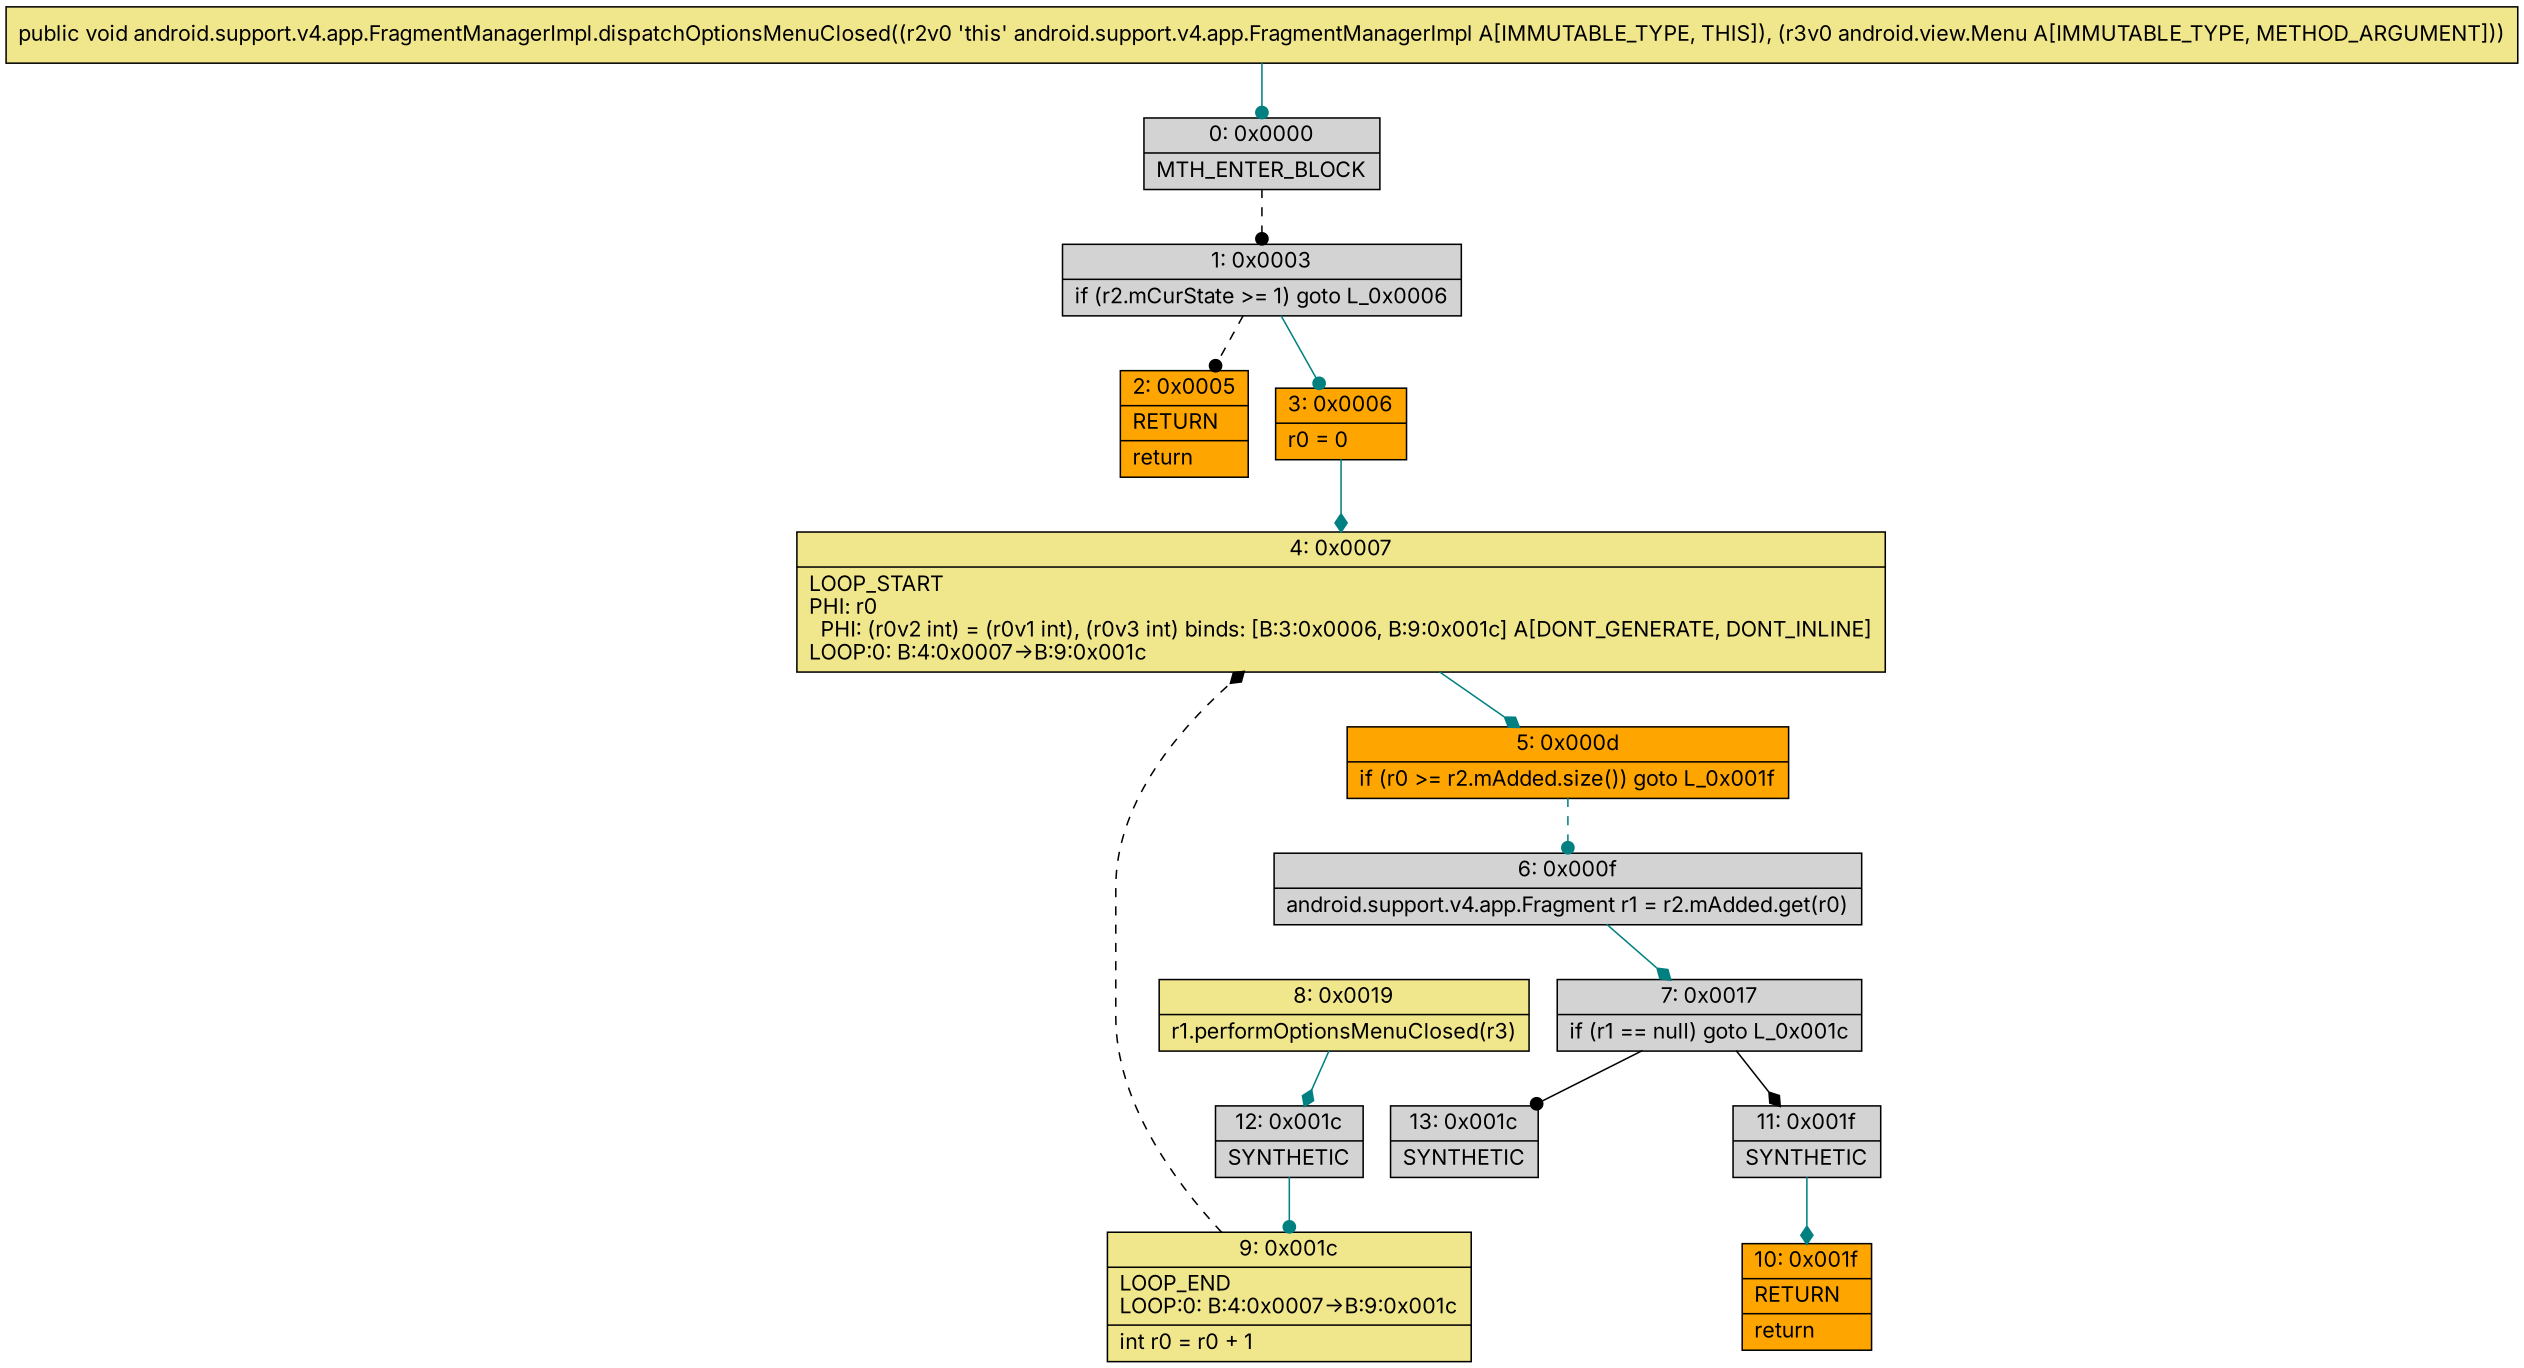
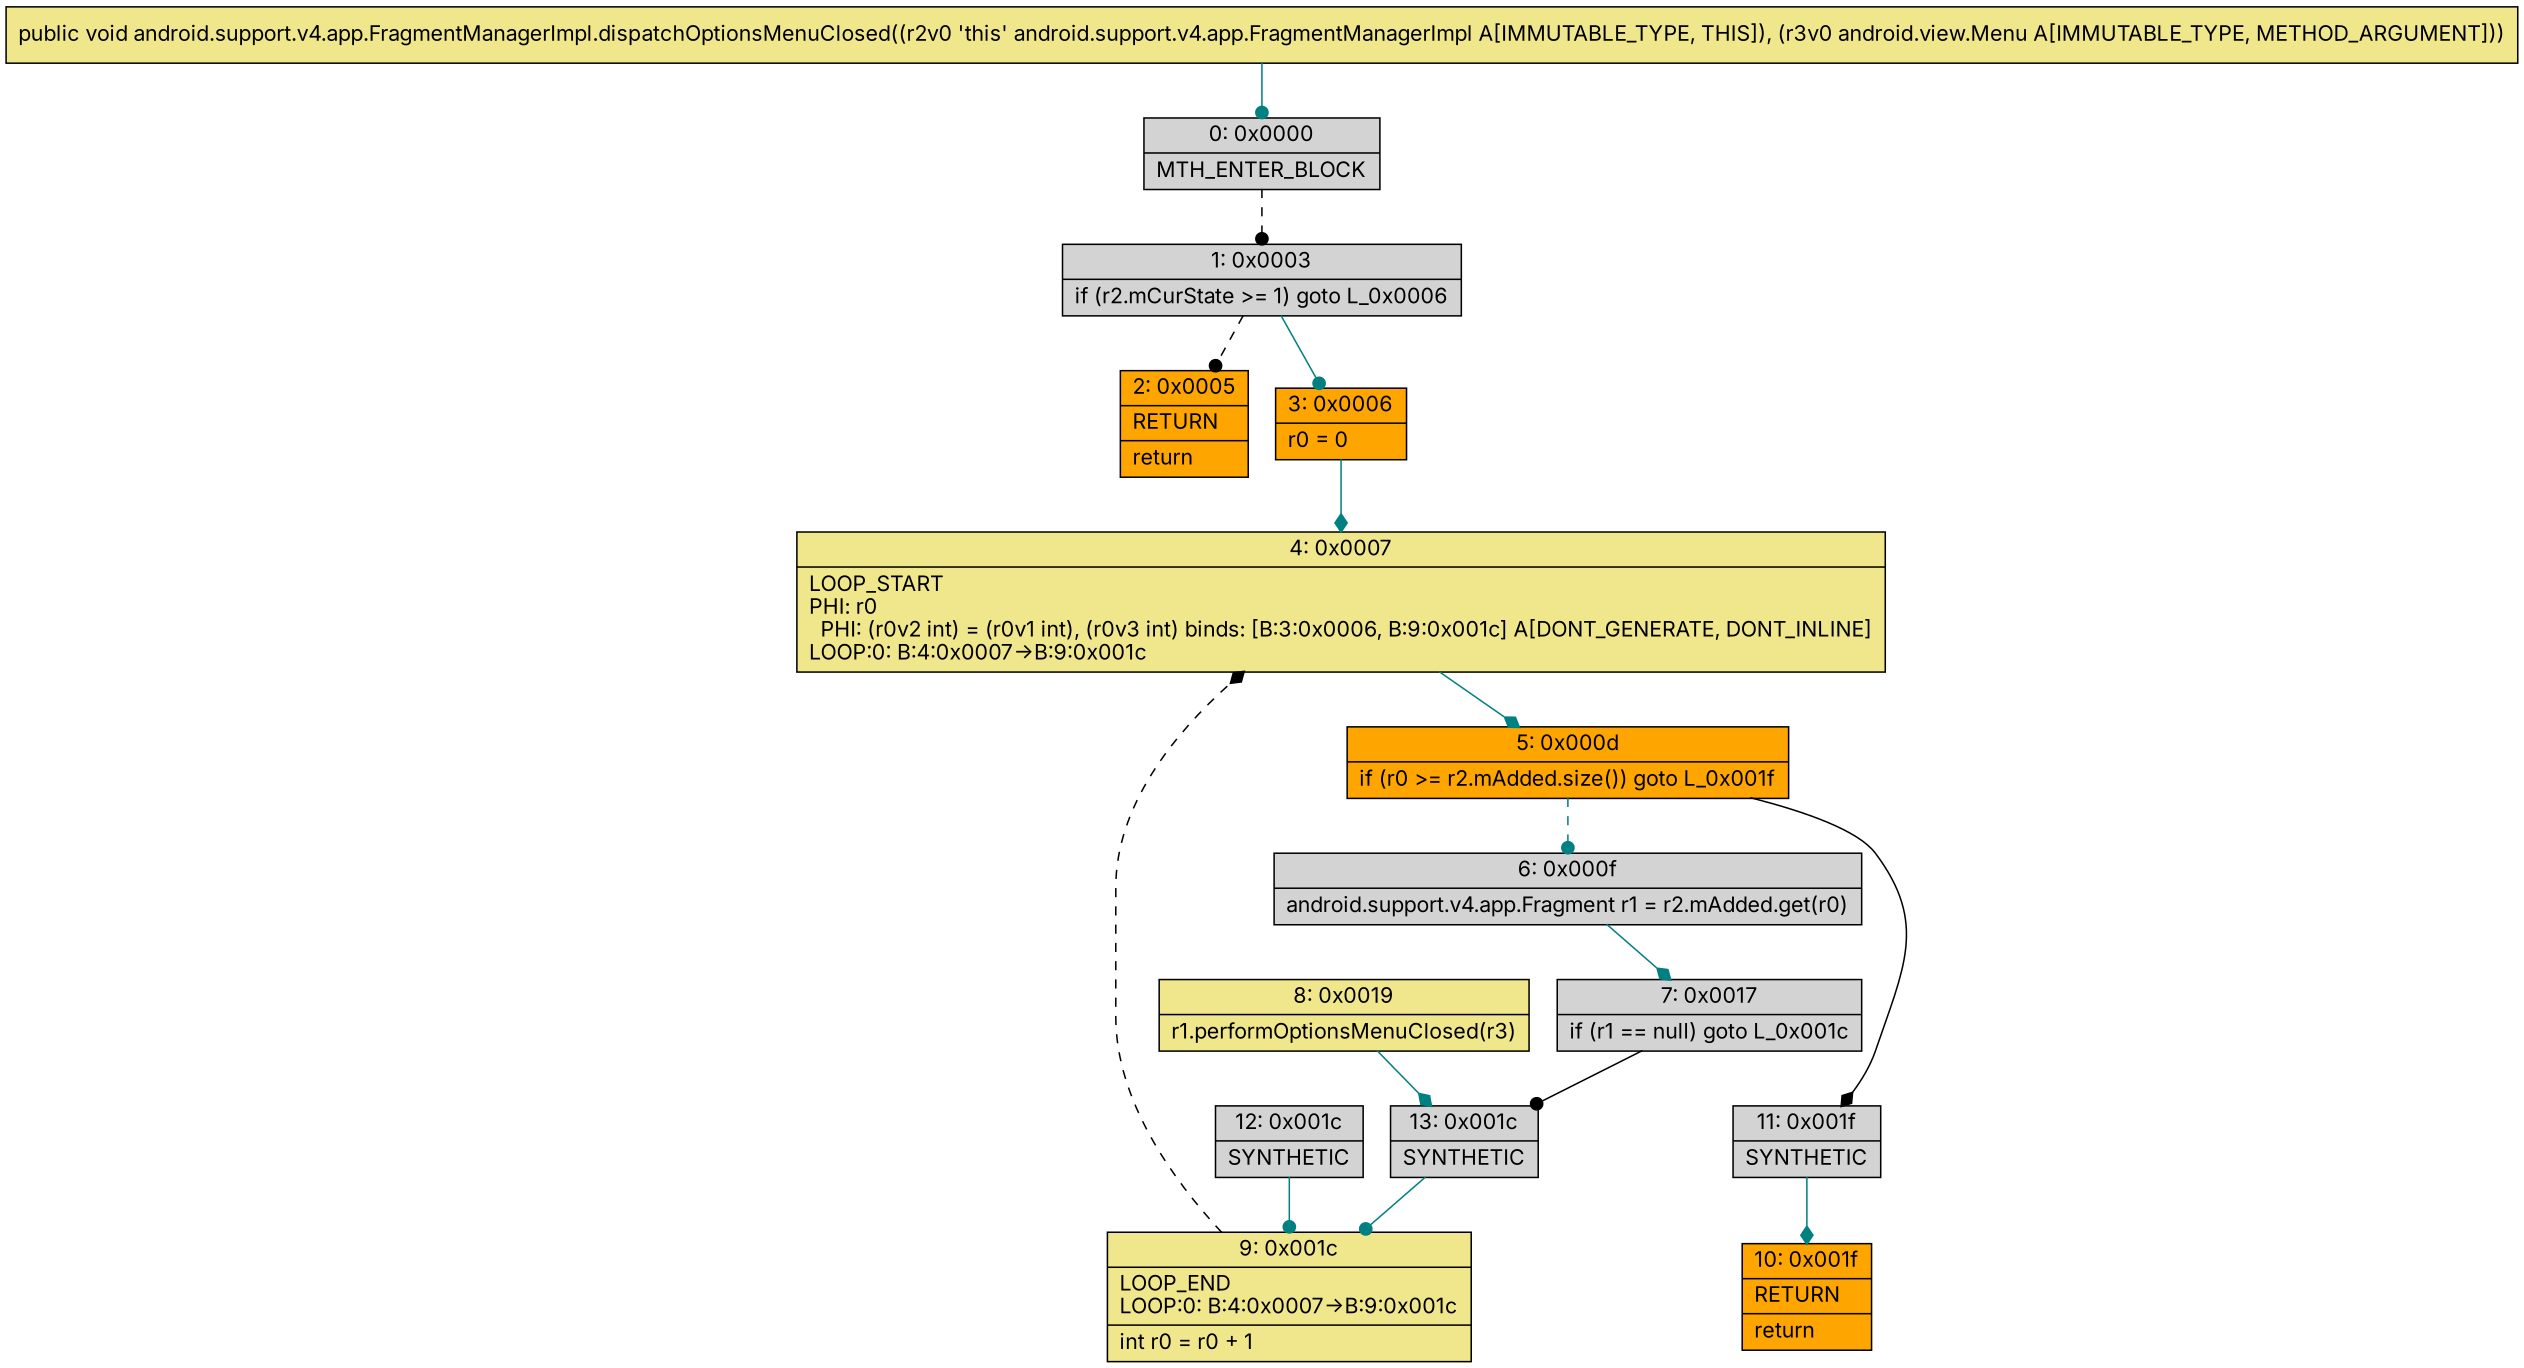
(1320, 1070) -> (1398, 1072)
(1752, 1071) -> (1902, 905)
none -> (1398, 1201)
